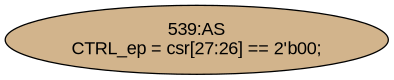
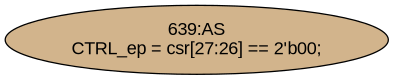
(197, 40) -> (197, 40)
